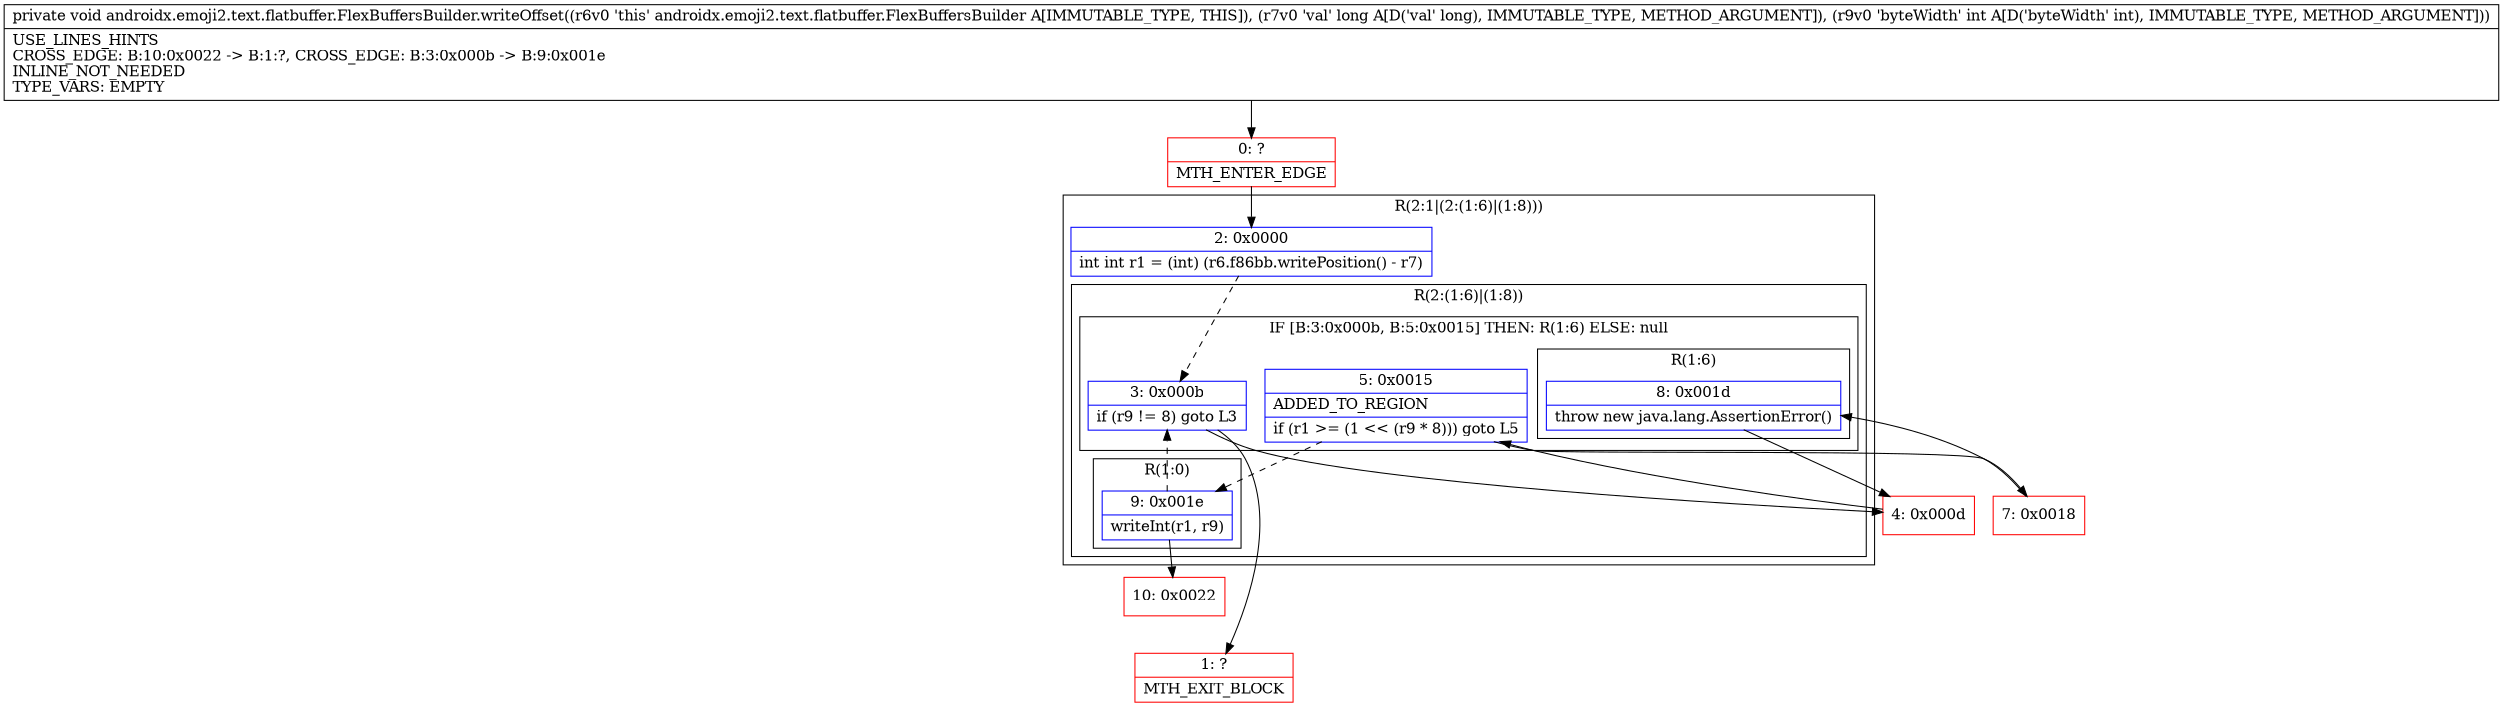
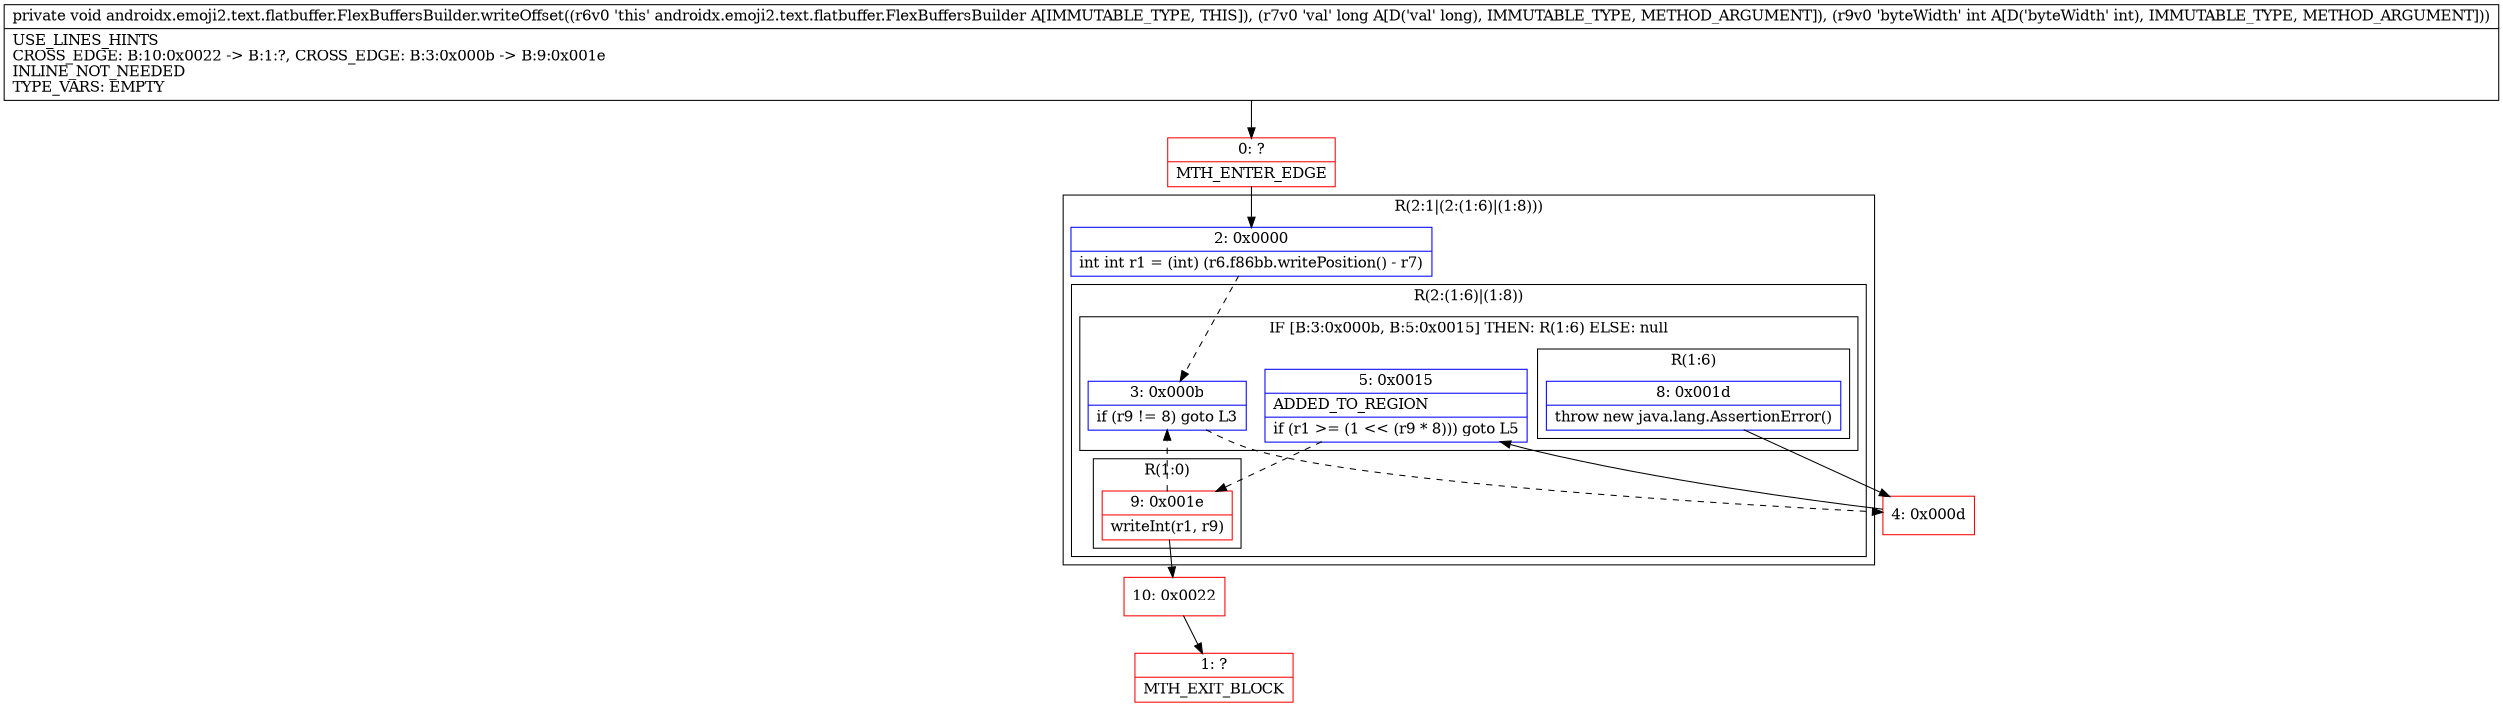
(1536, 489) -> (1536, 489)
(1167, 515) -> (1167, 515)
(2039, 515) -> none
(1260, 532) -> (1191, 630)
